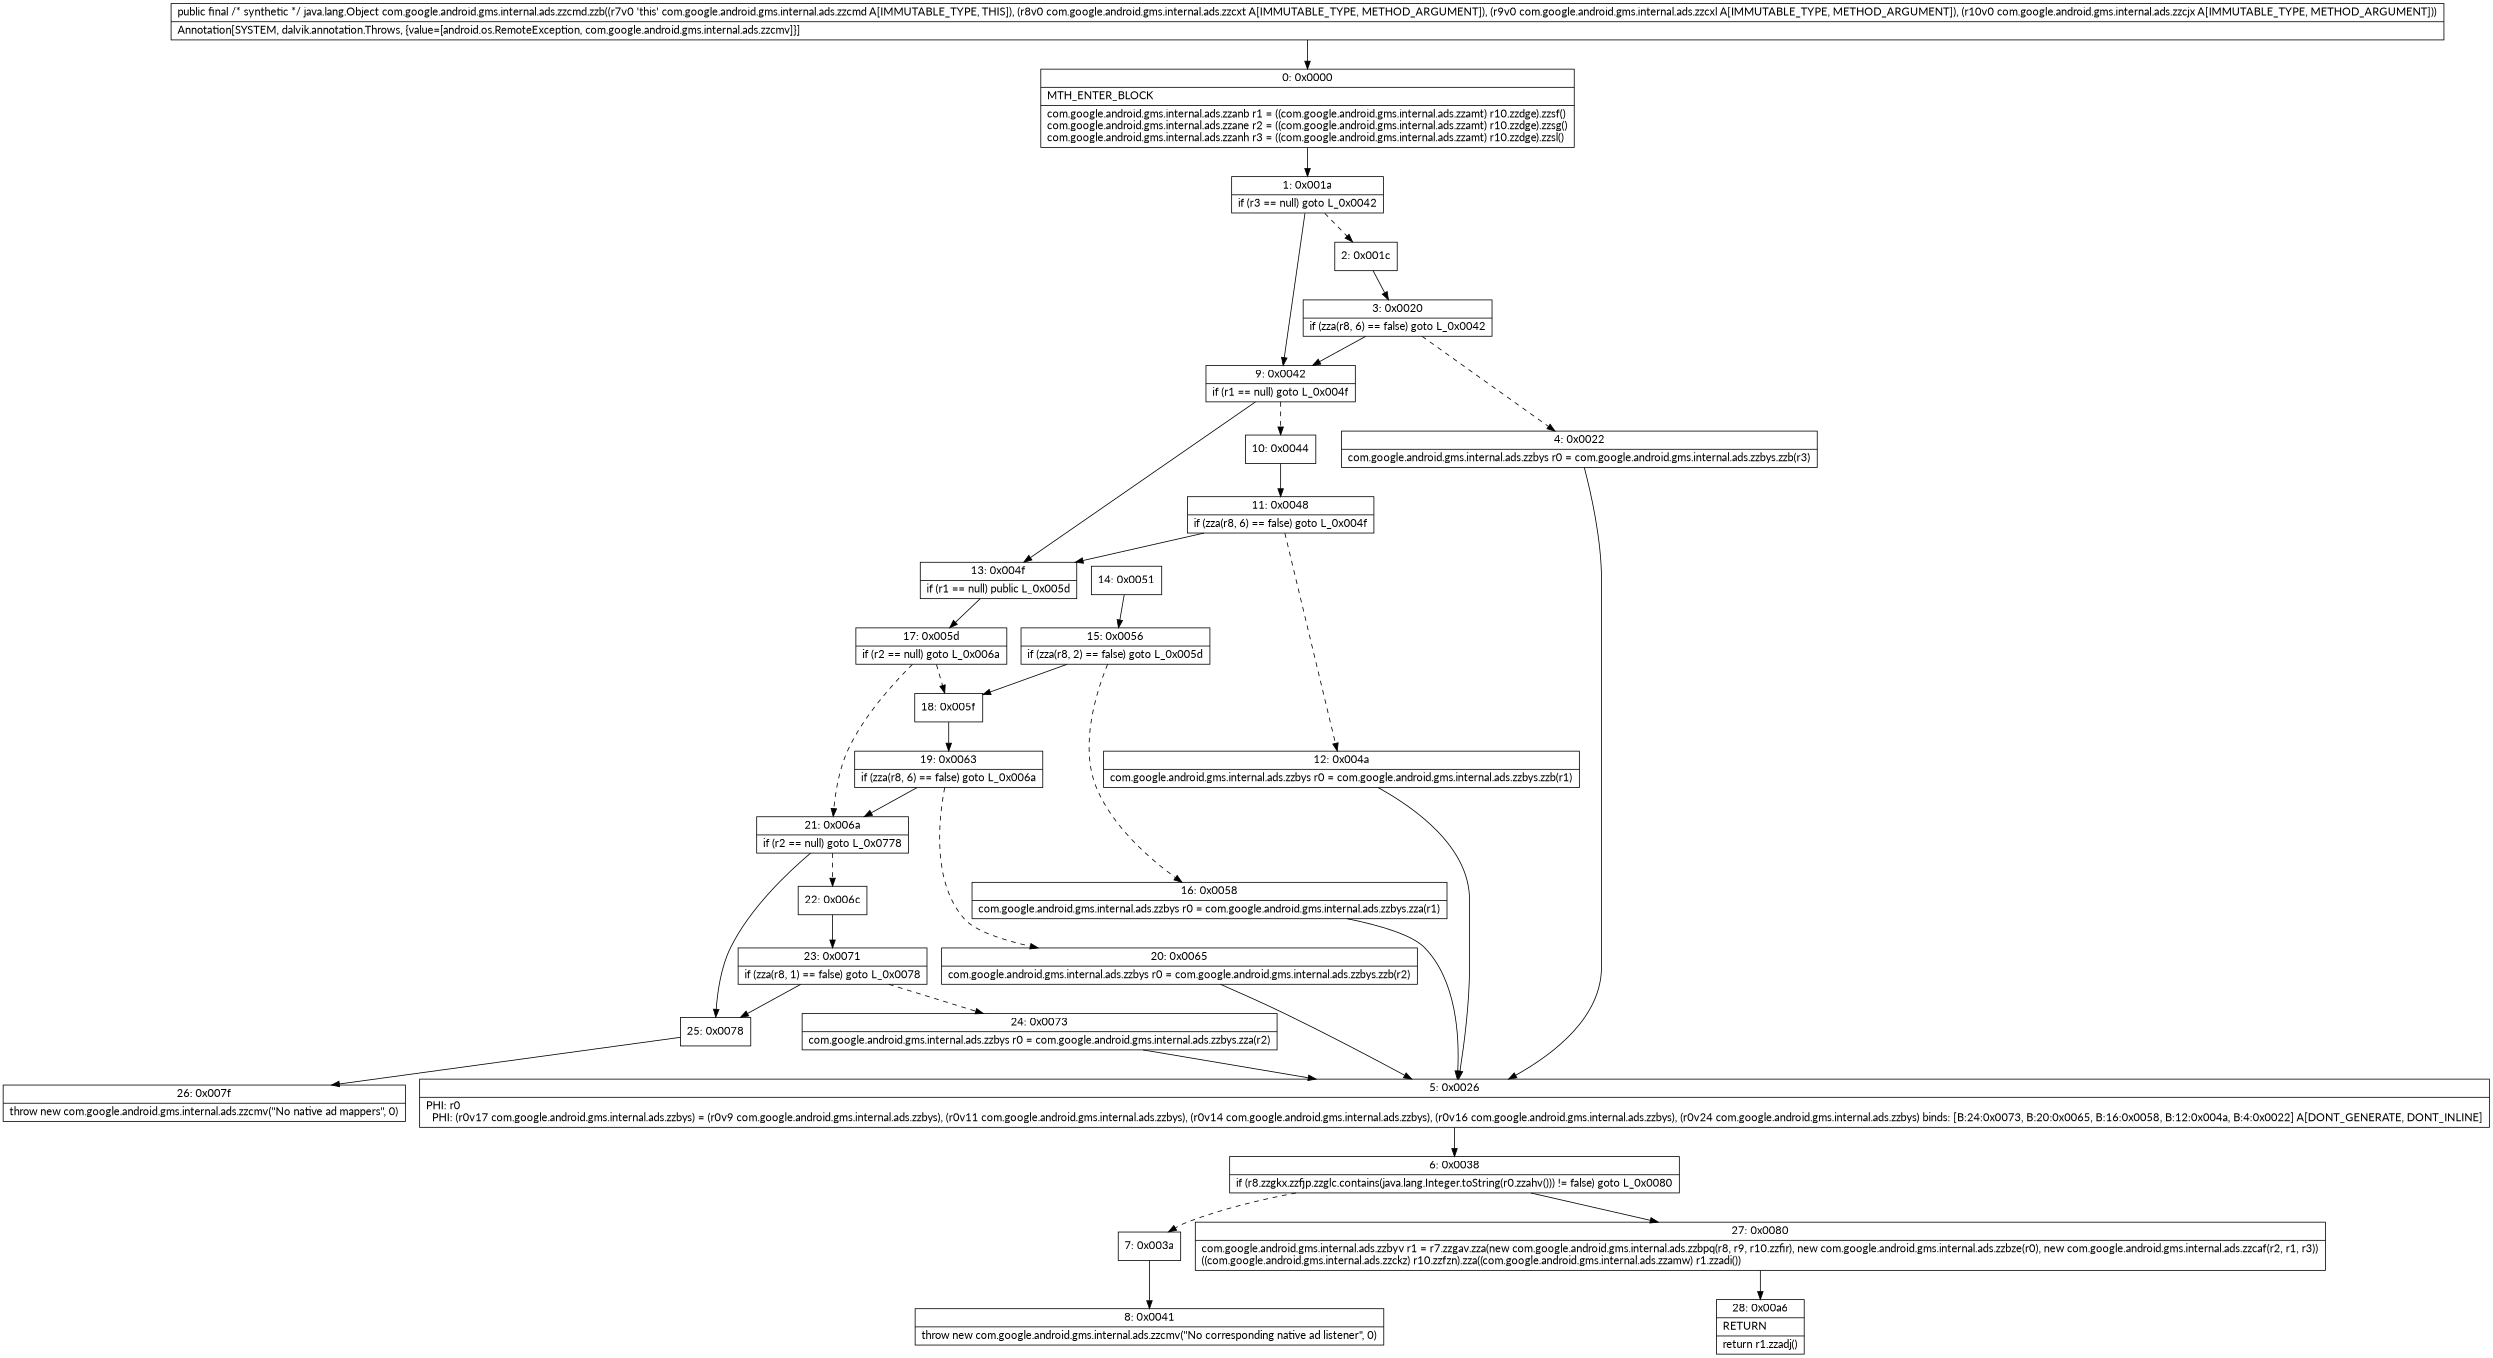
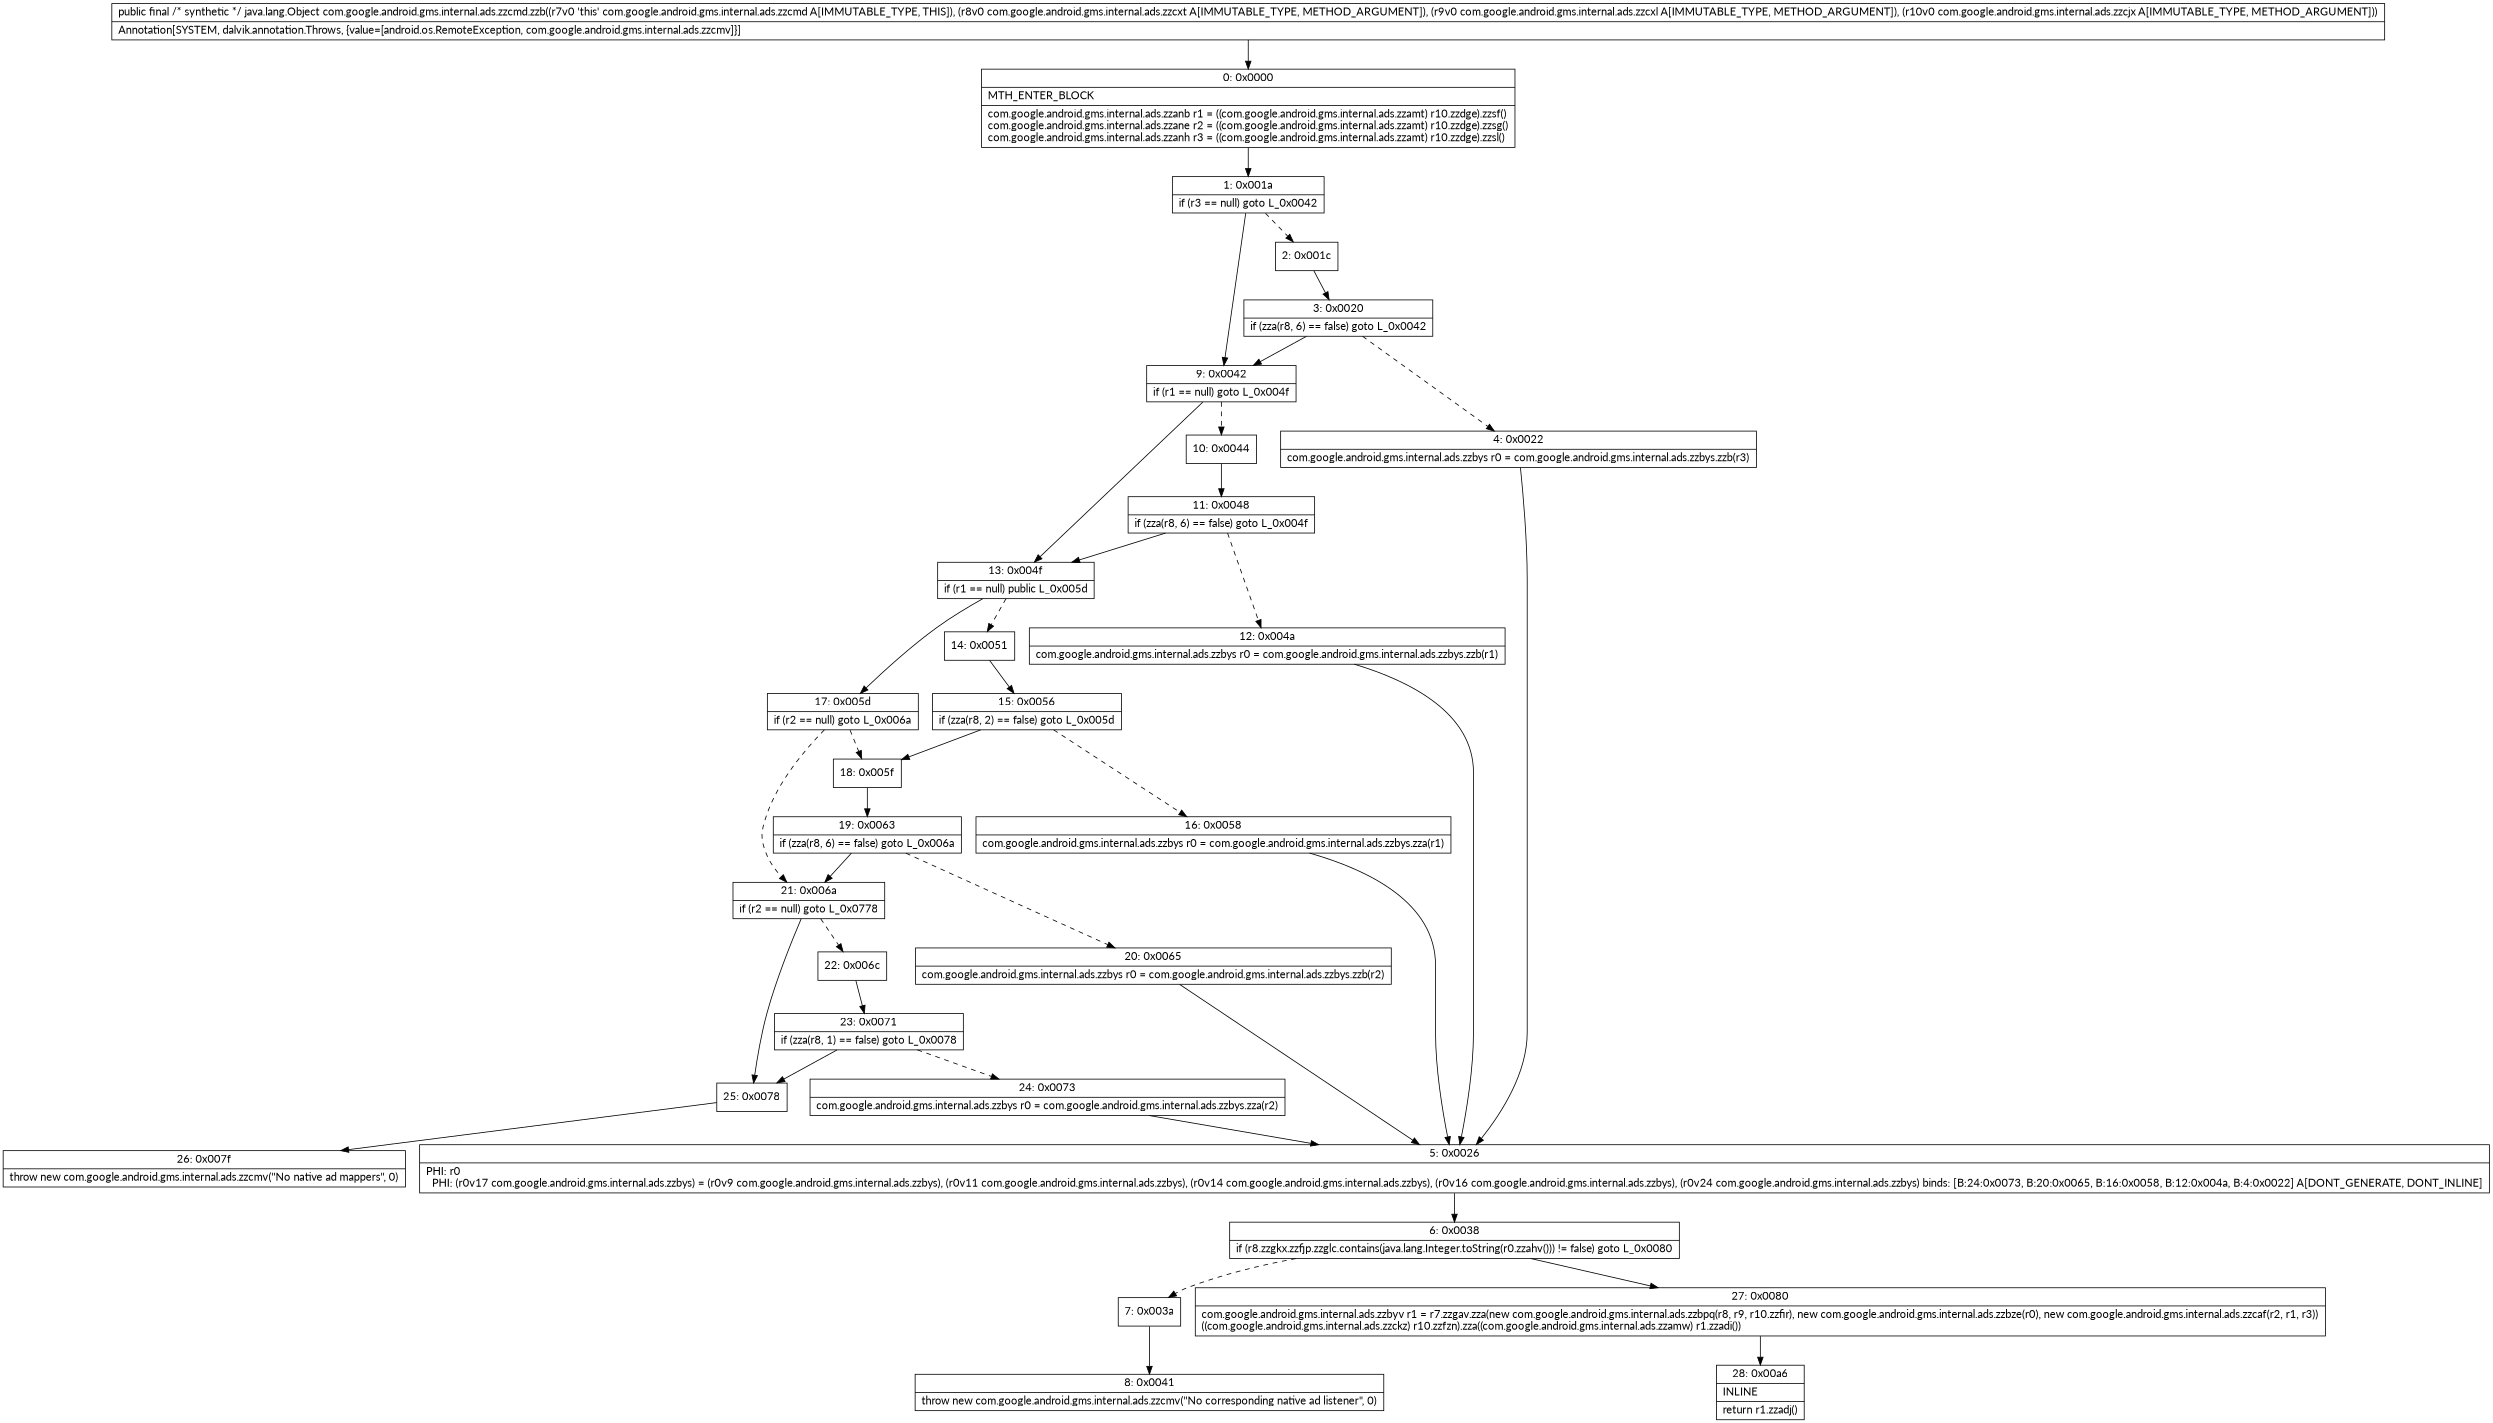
none -> (999, 612)
(1745, 1326) -> (1741, 1392)
